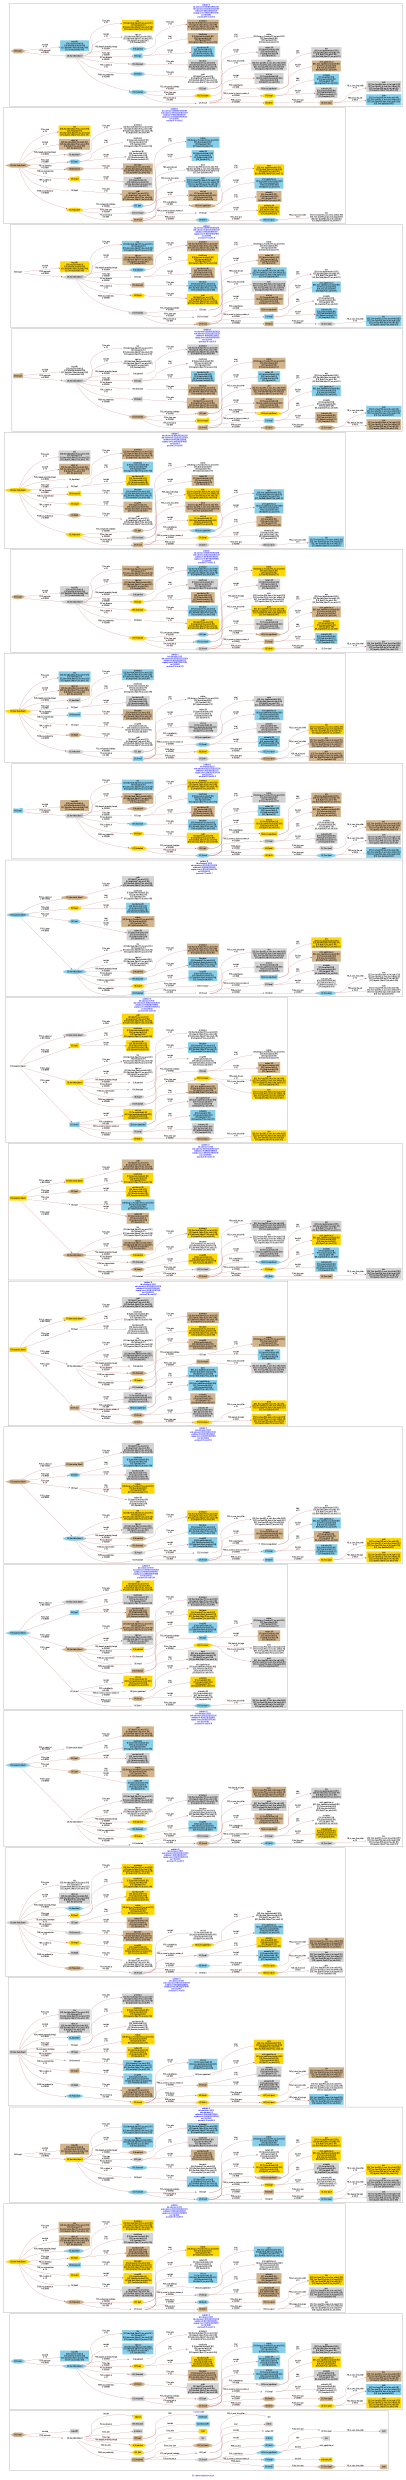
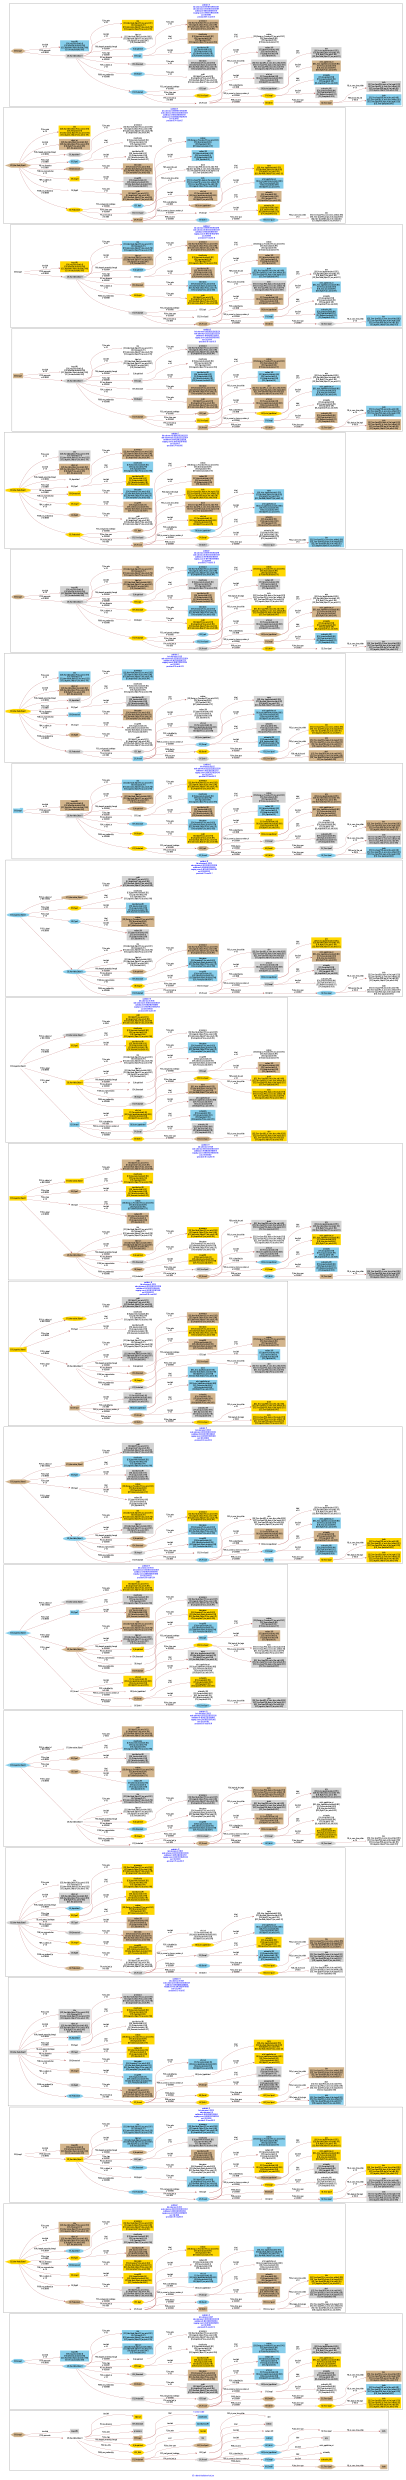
(203, 2431) -> (203, 2431)
none -> (326, 2453)
